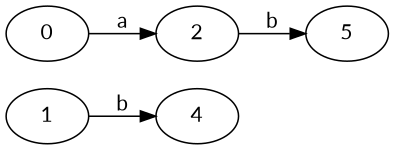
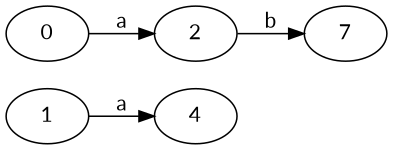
(347, 34) -> (346, 34)
(122, 105) -> (122, 105)
